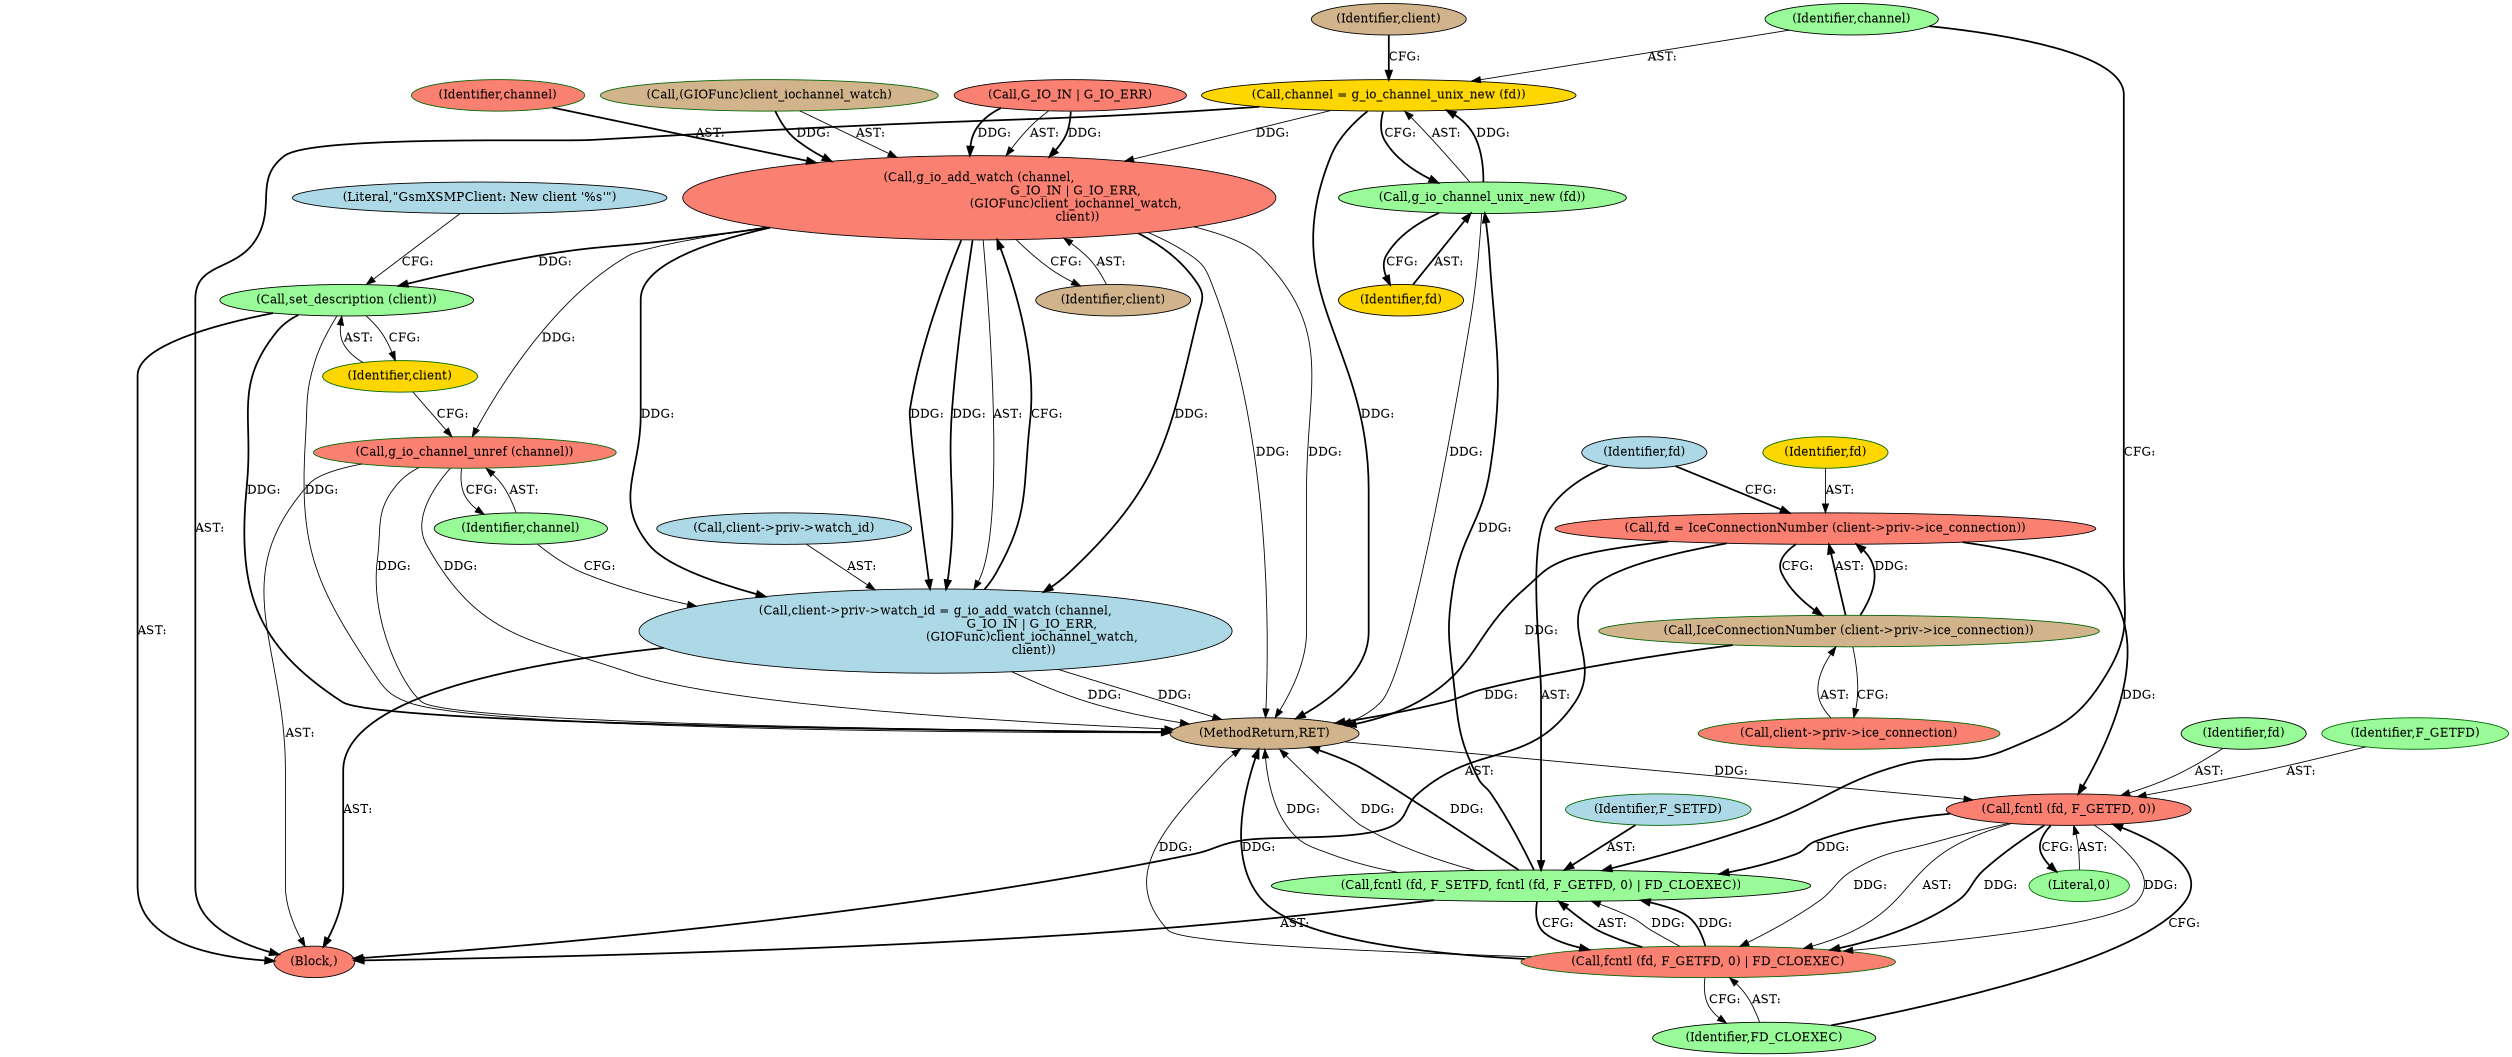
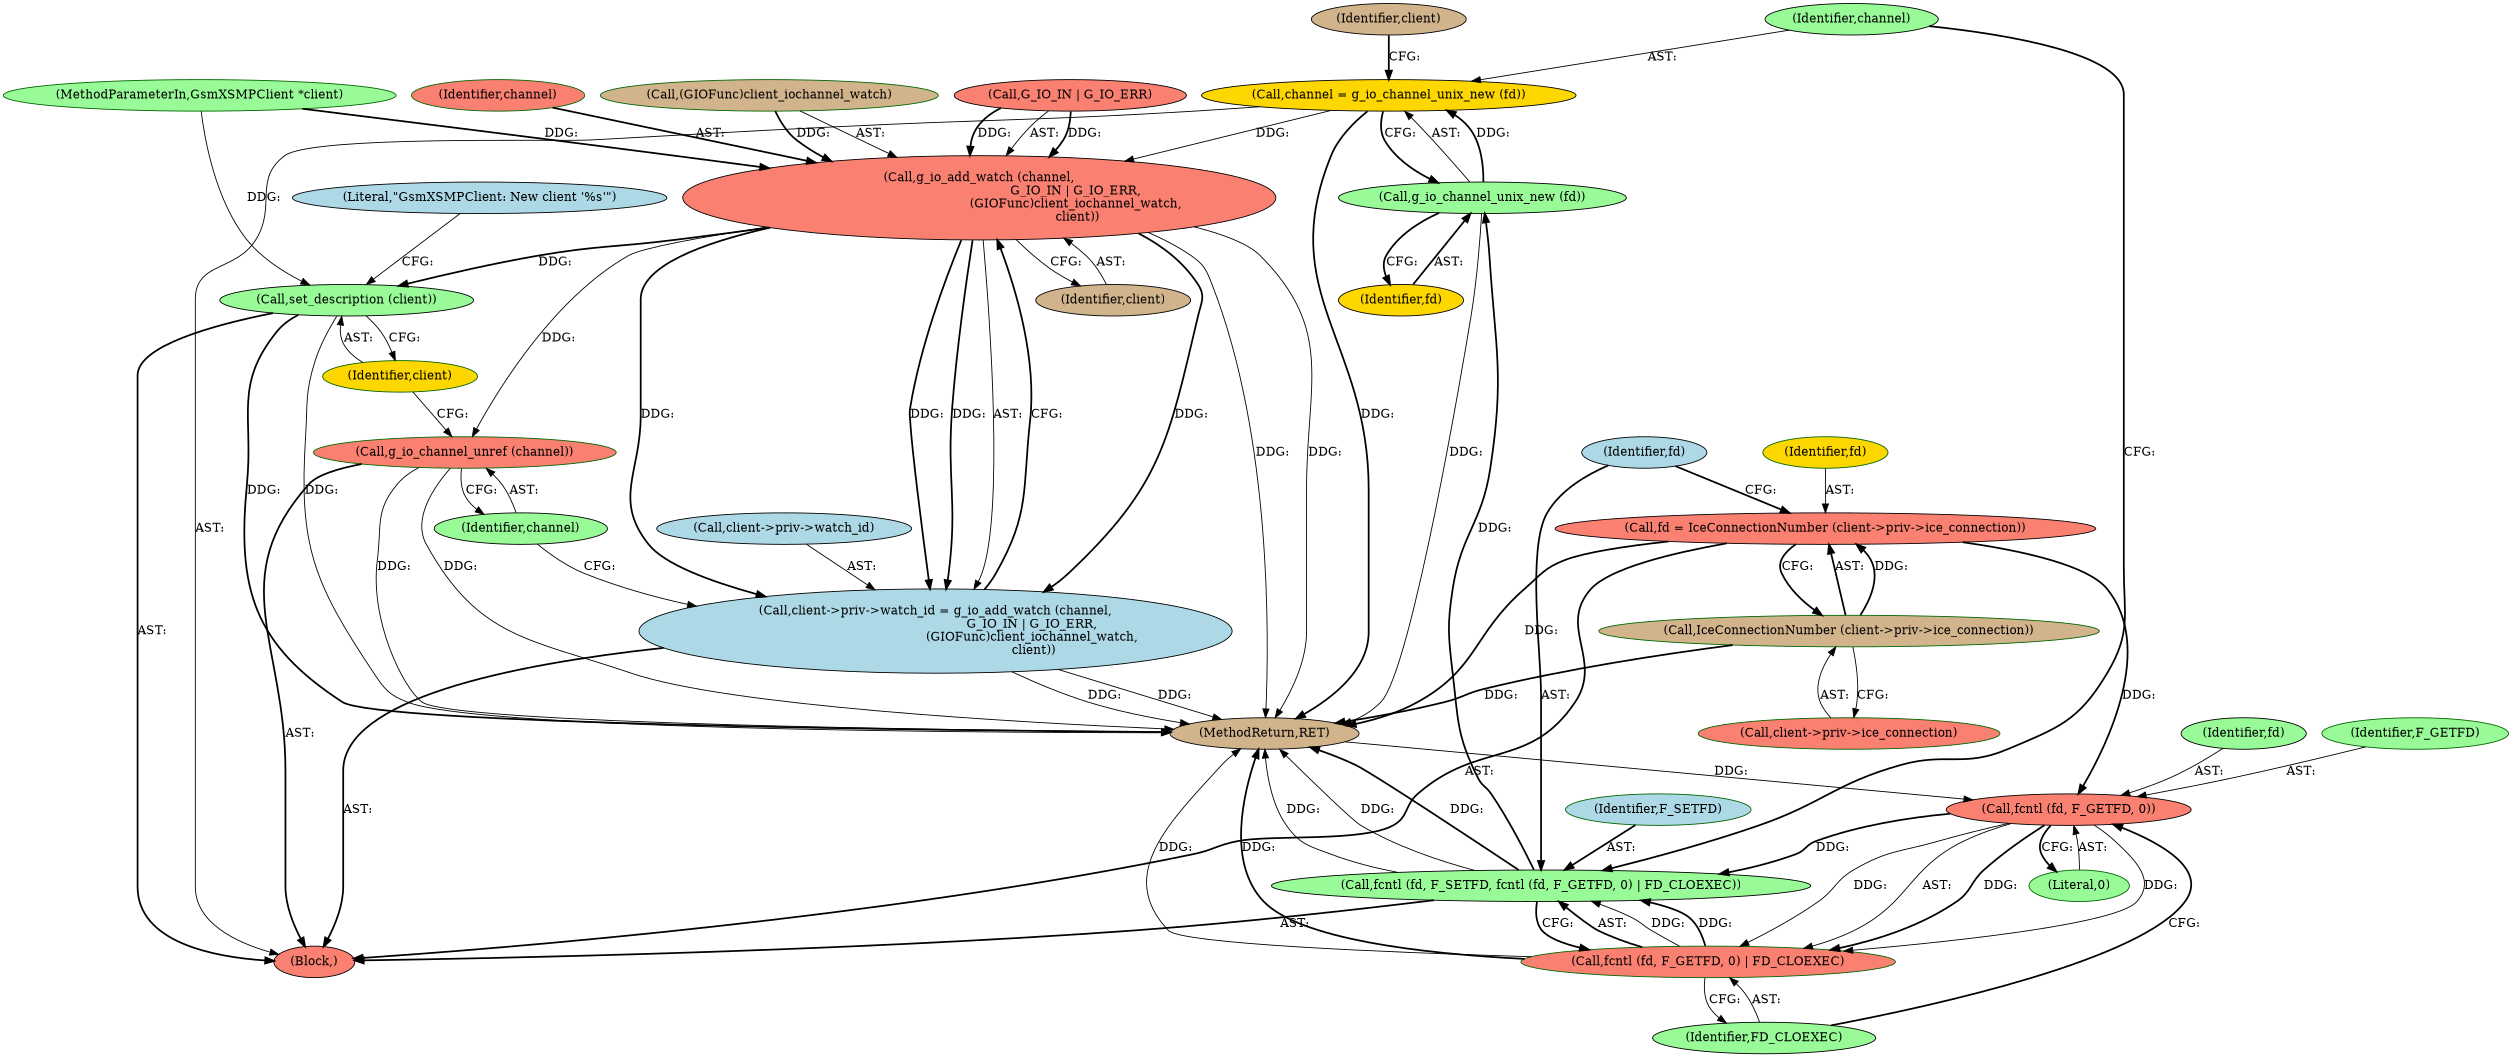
none -> (200, 95)
(335, 145) -> (335, 145)
(276, 678) -> (276, 678)
